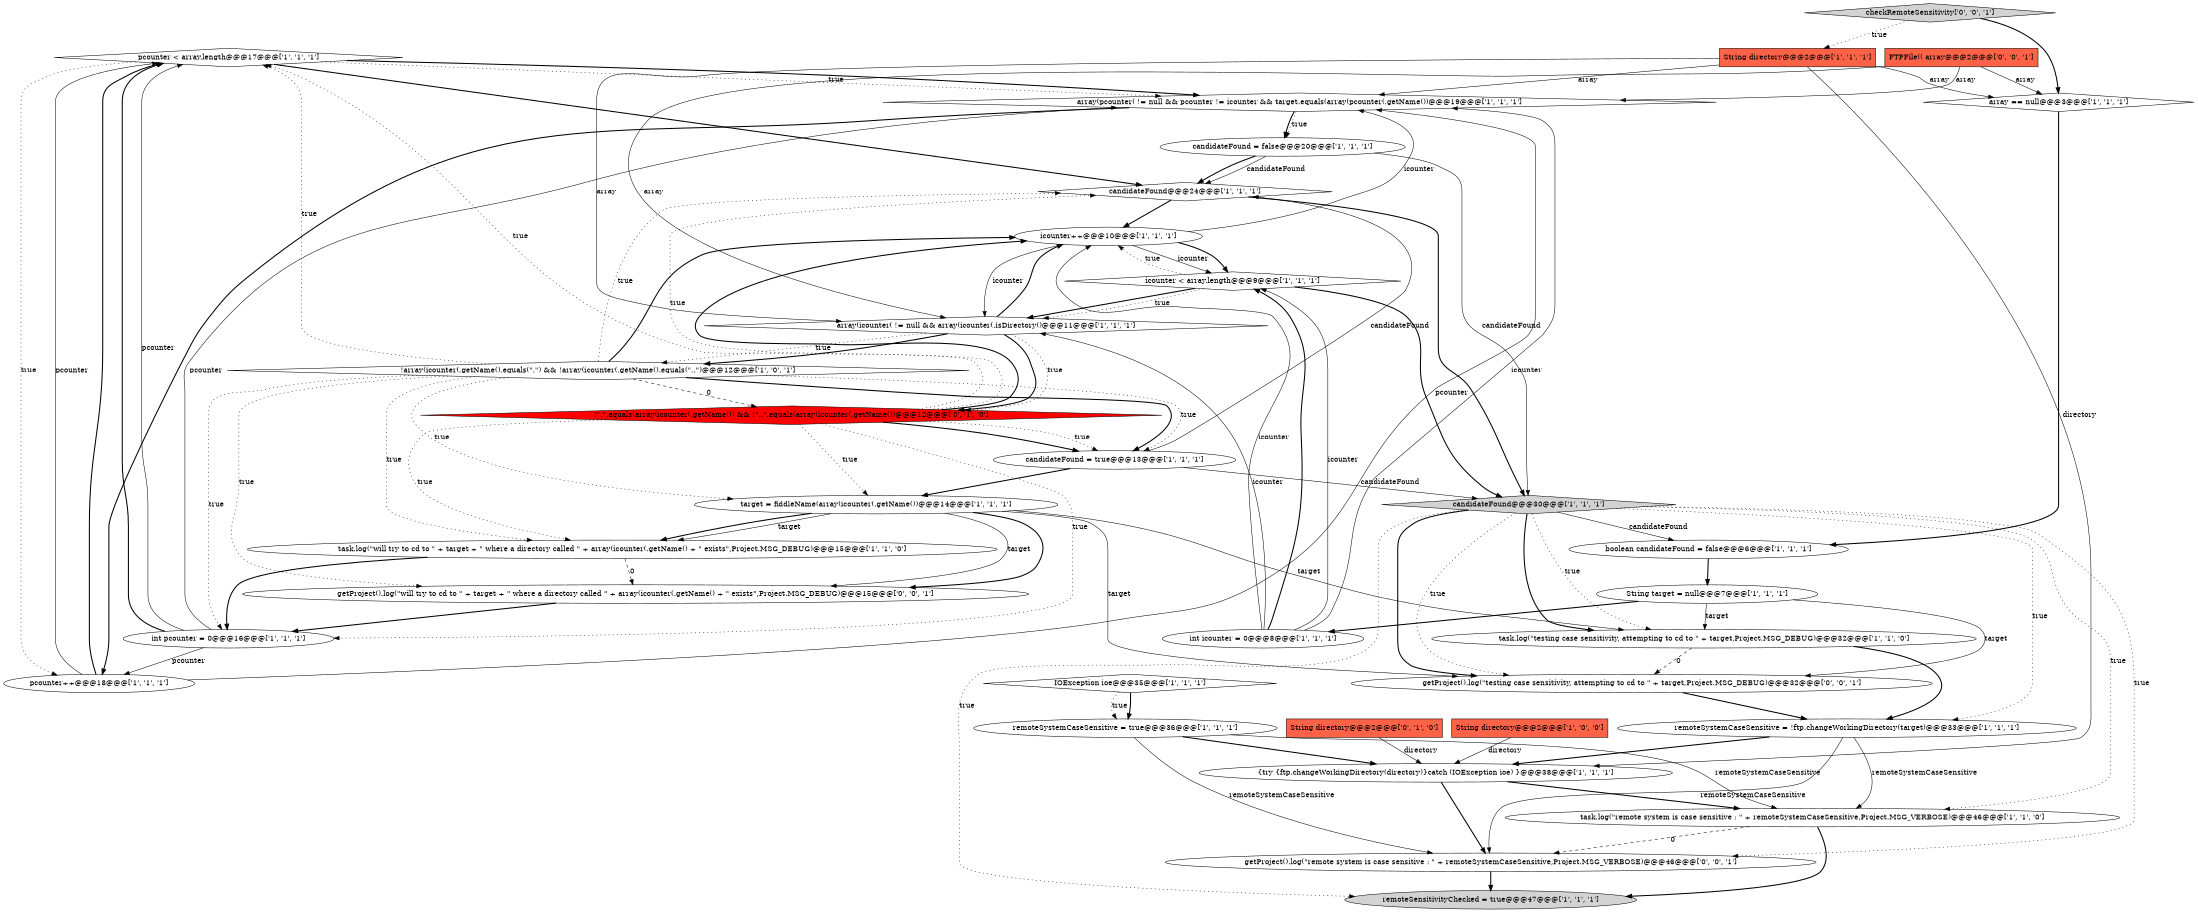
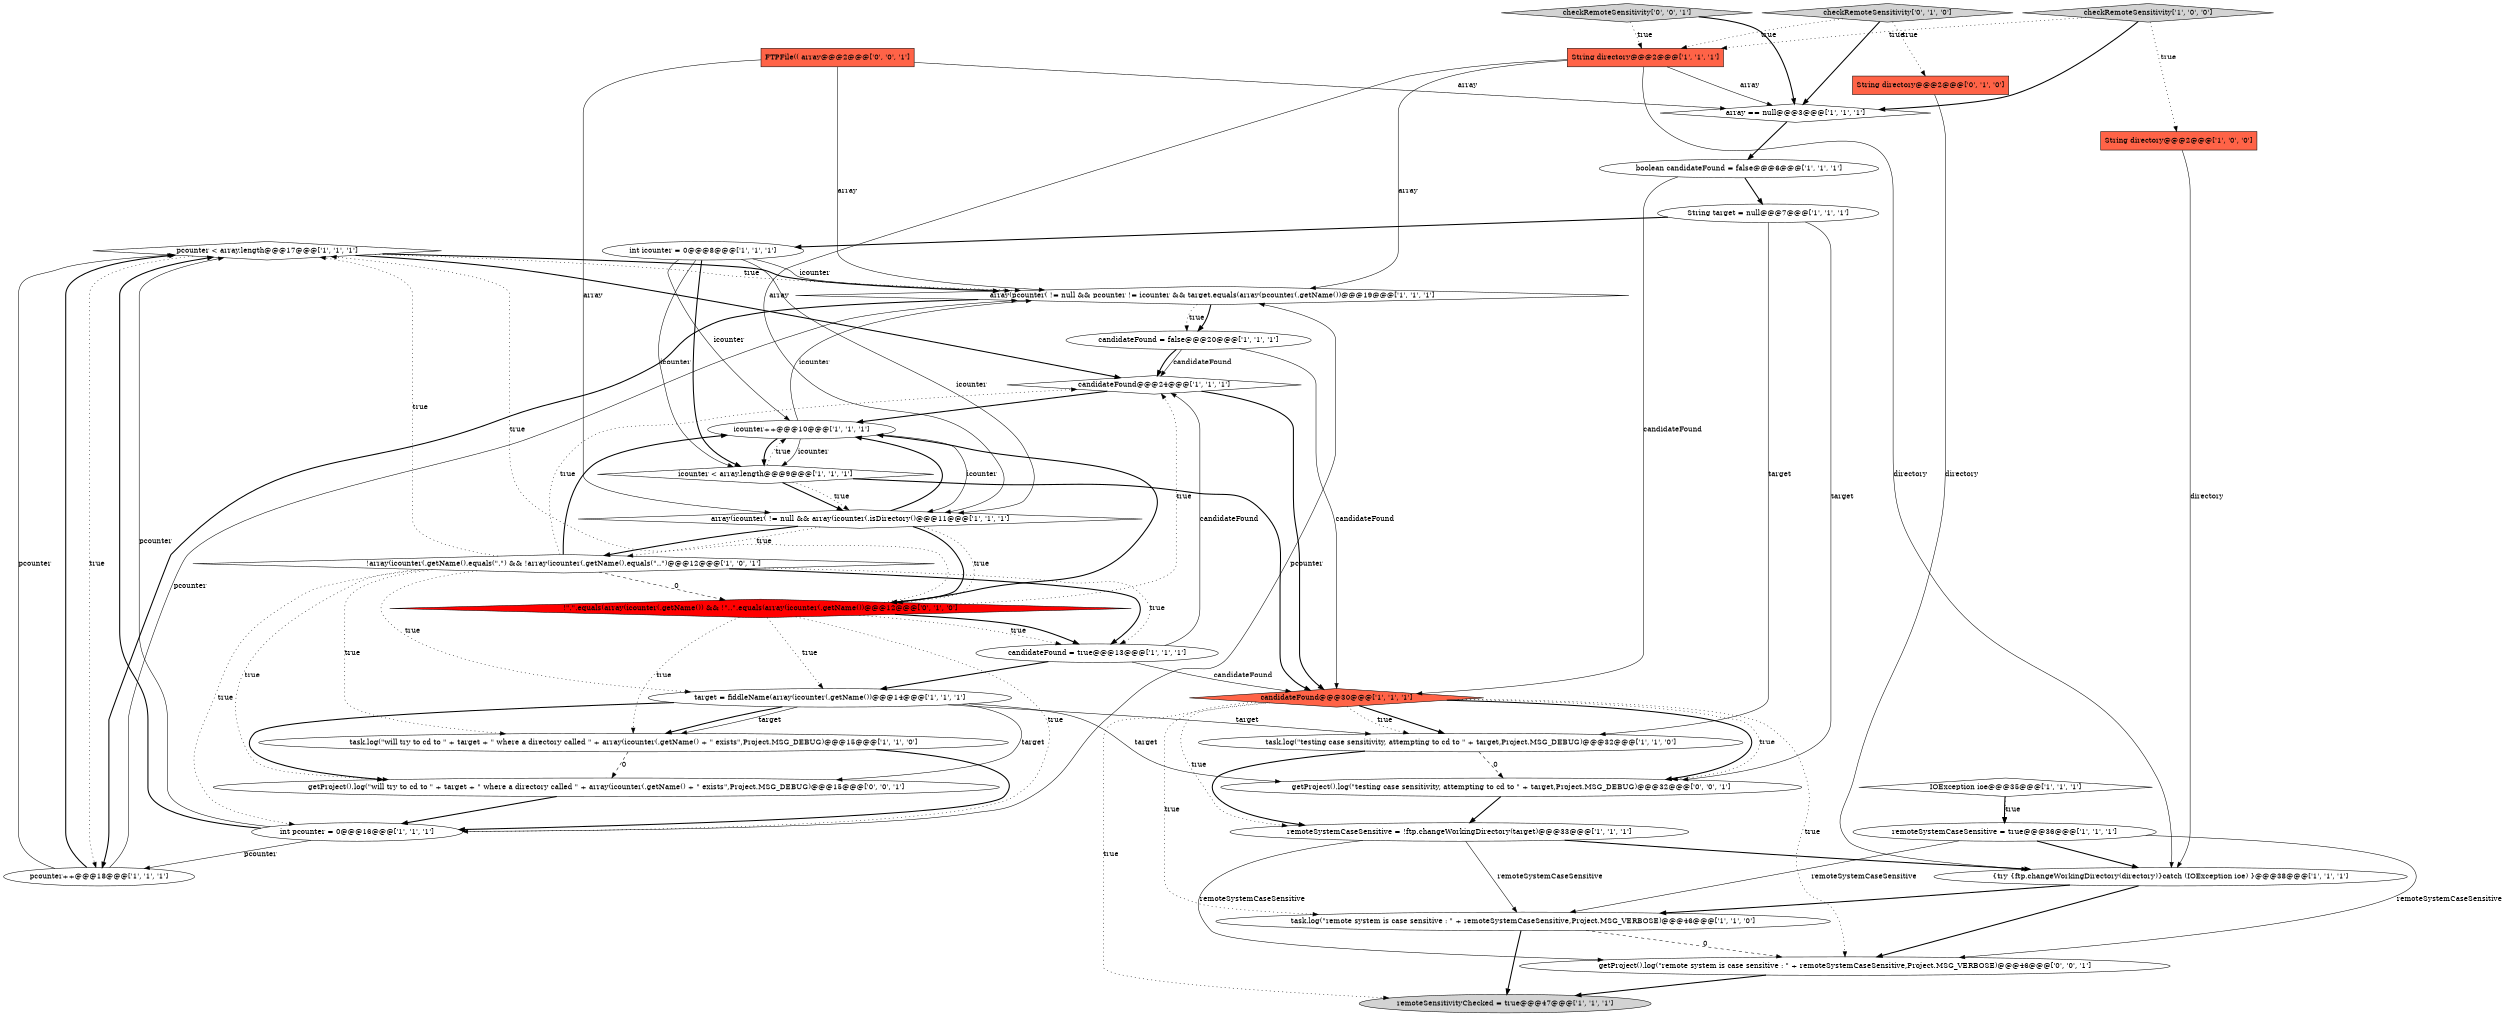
none -> (1887, 13)
none -> (2148, 13)
(1529, 505) -> (1337, 698)
(1613, 526) -> (1643, 521)
